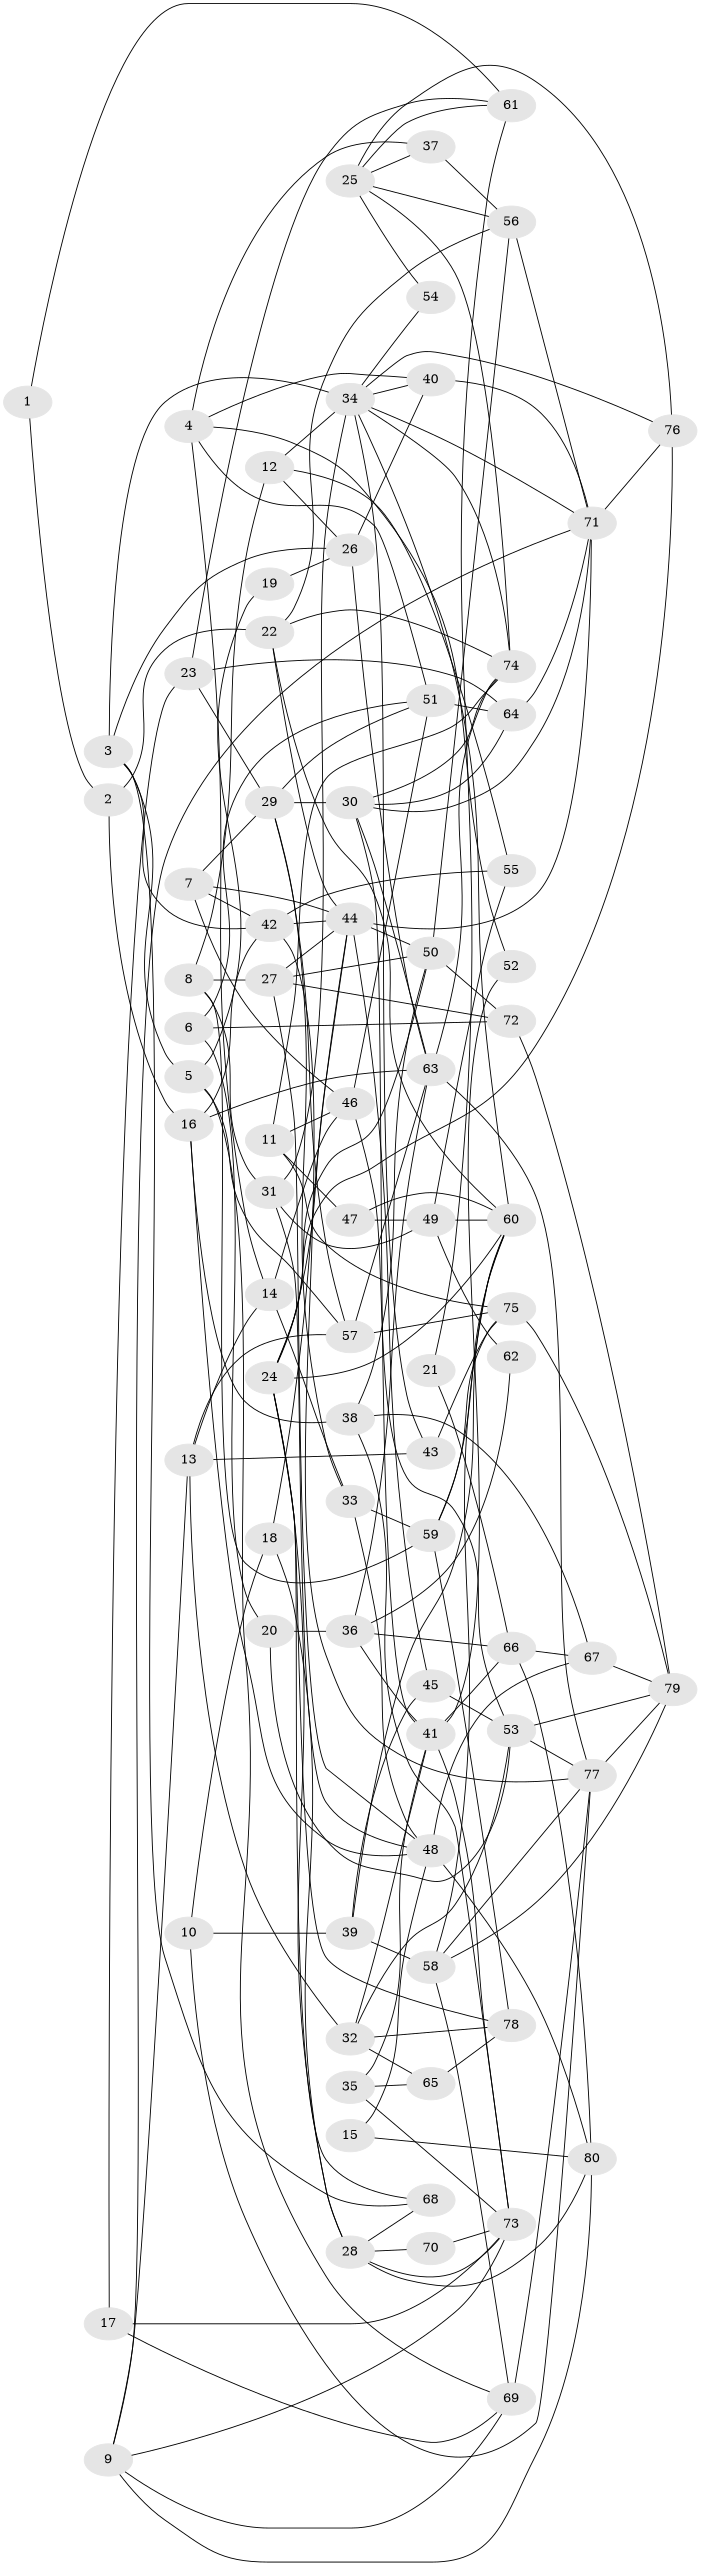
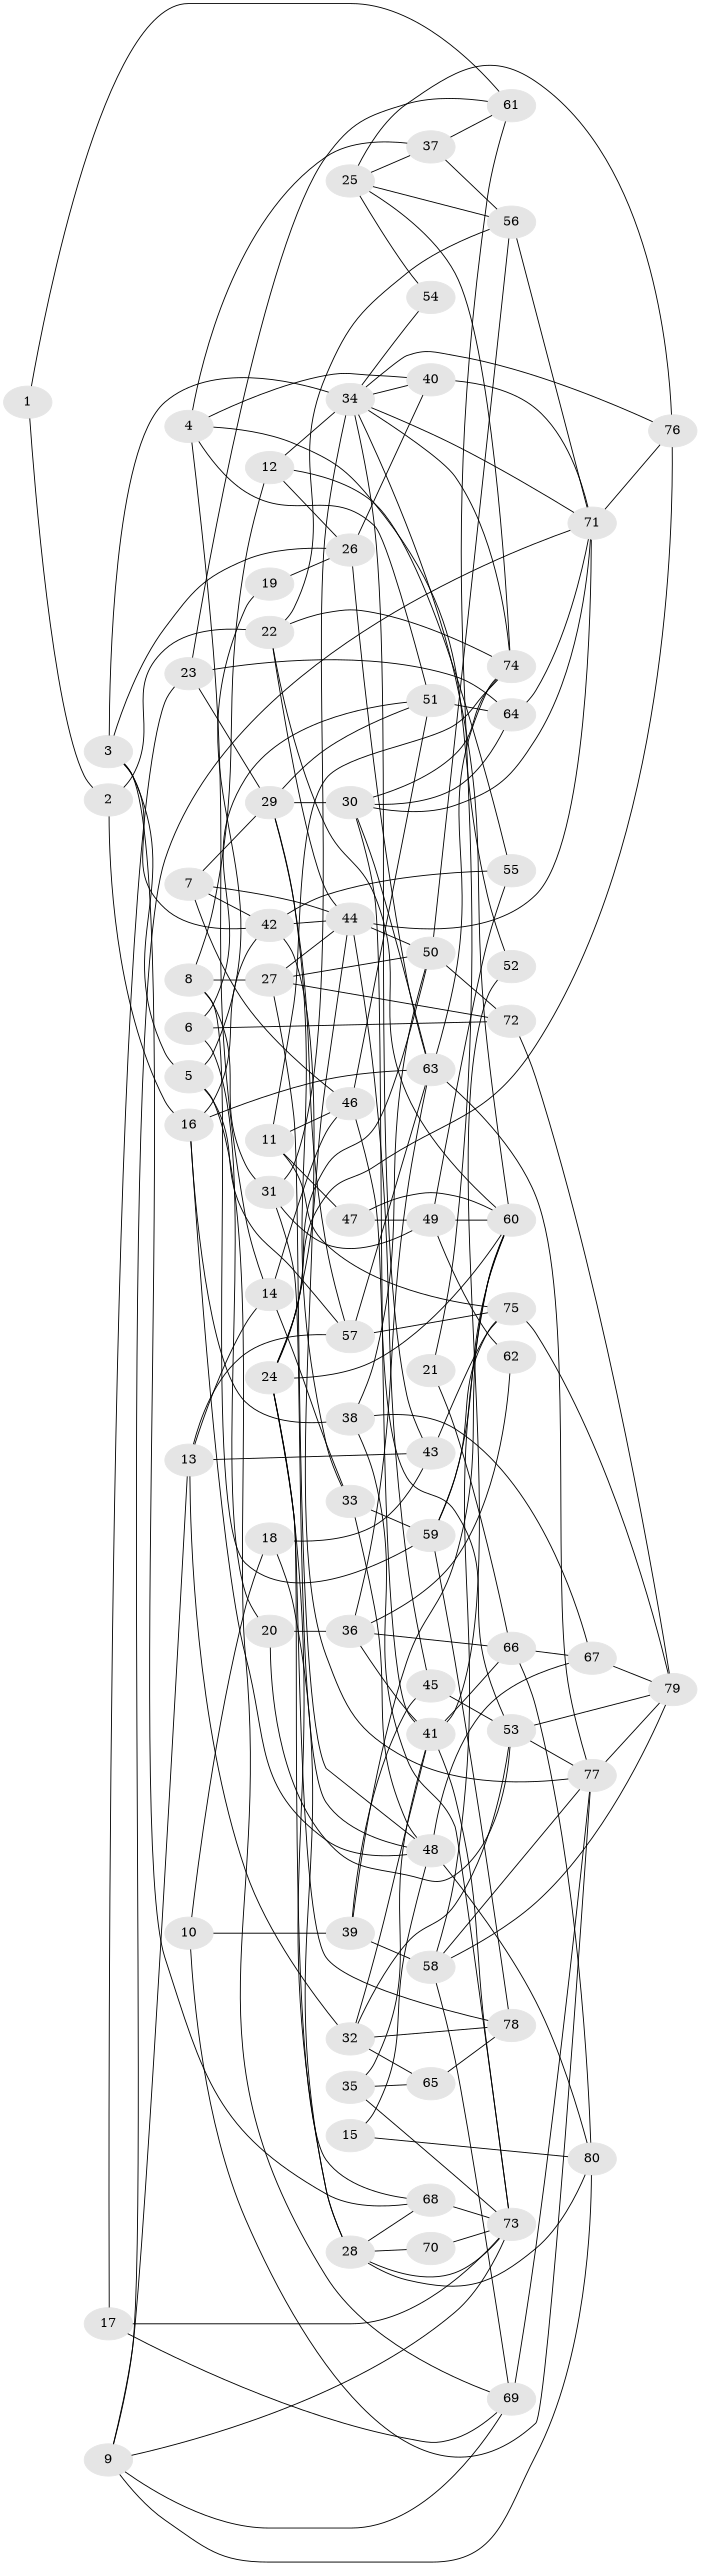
(416, 118) -> (471, 126)
(311, 1229) -> (368, 1529)
none -> (471, 2212)
